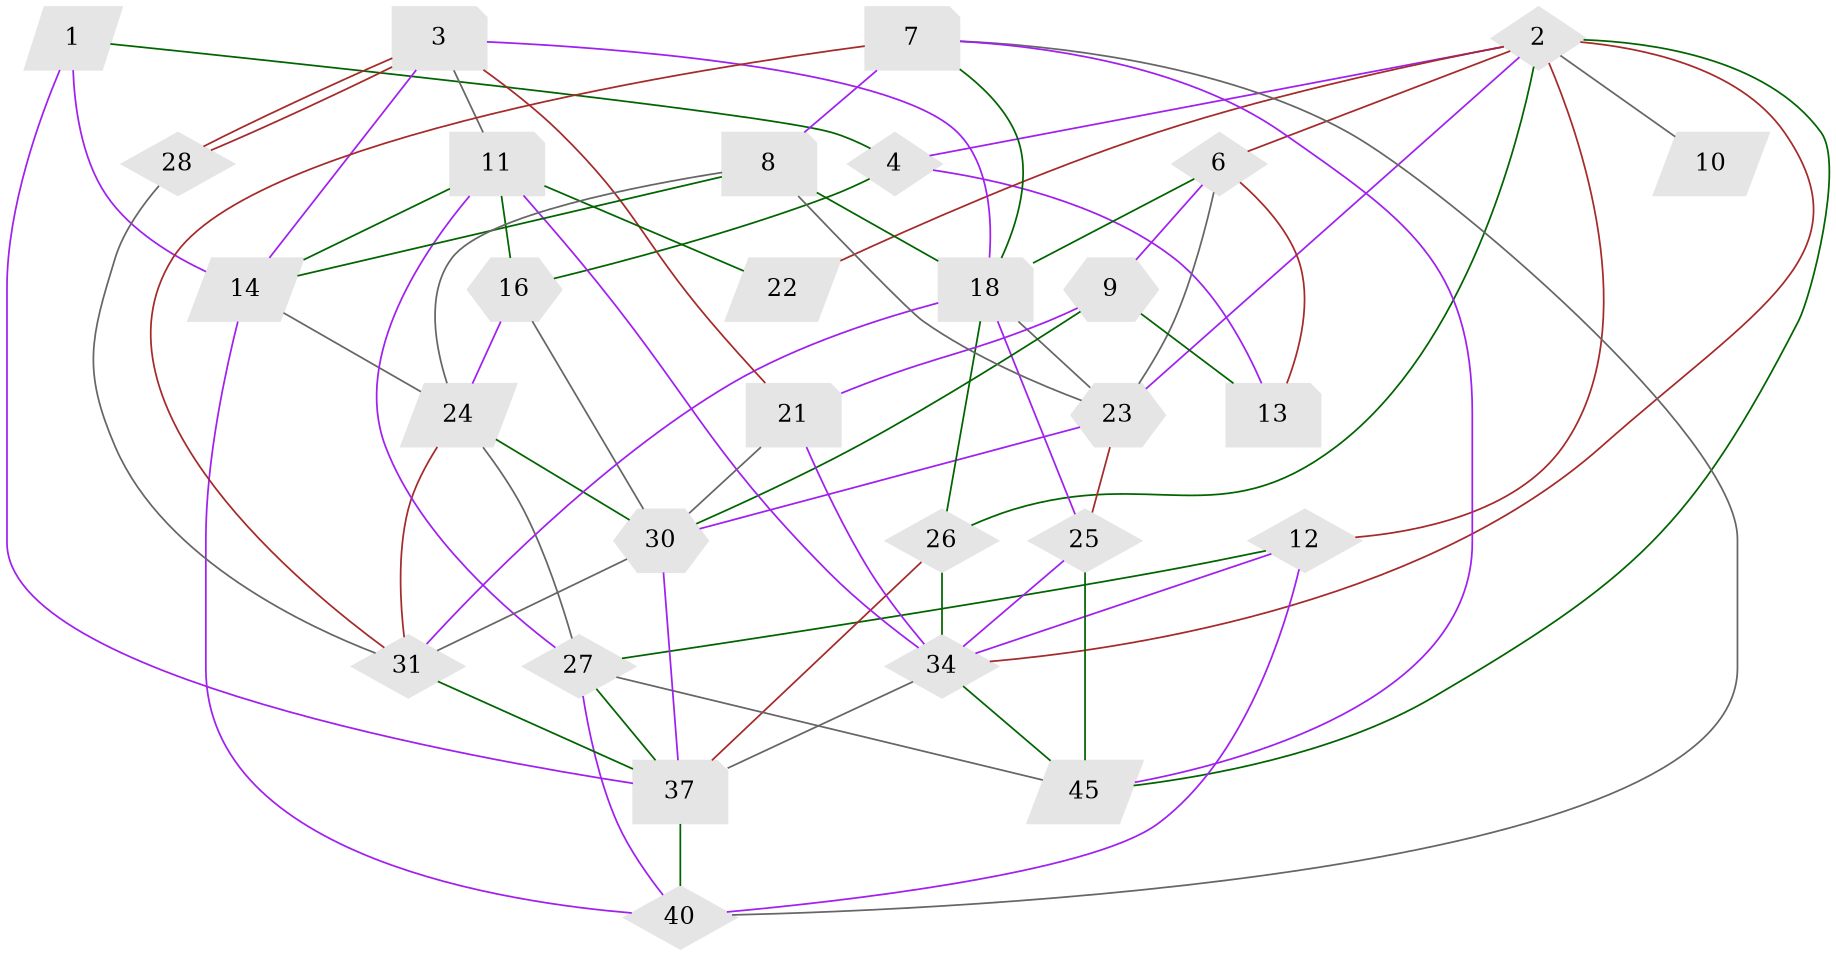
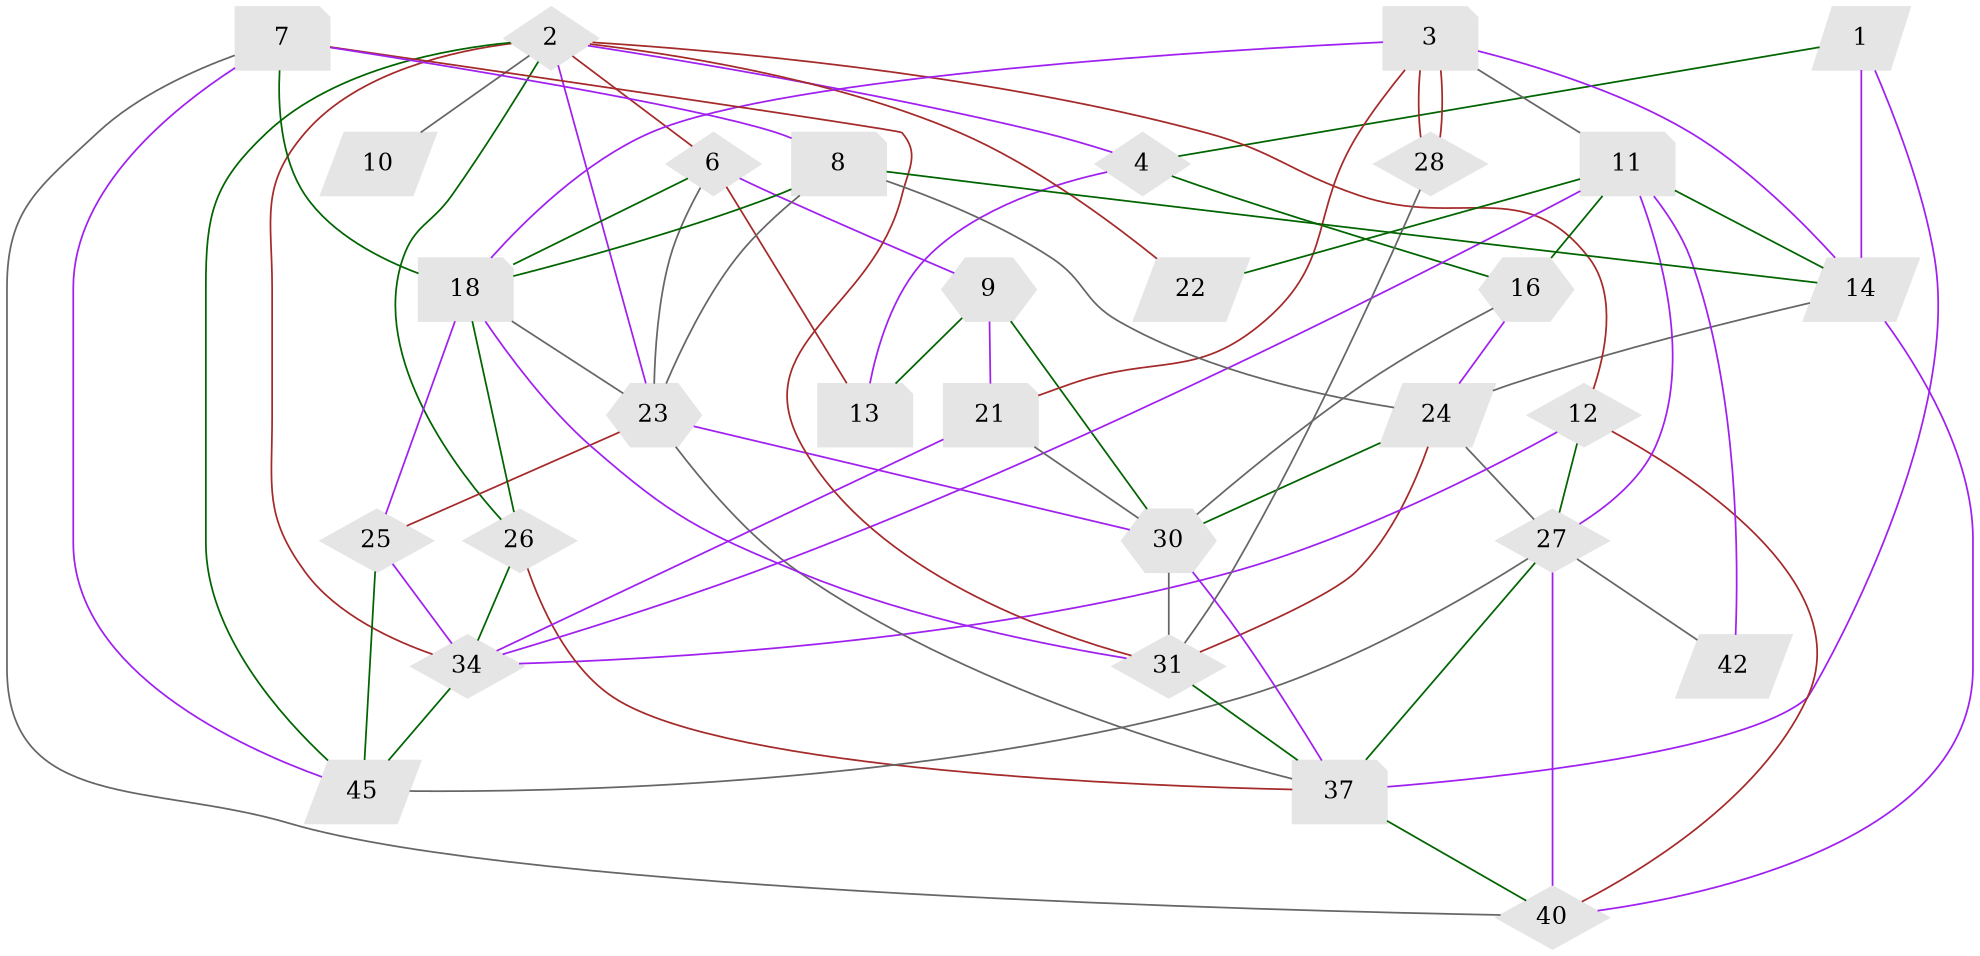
none -> (1734, 666)
(834, 718) -> (956, 660)
(1091, 853) -> (1817, 657)
